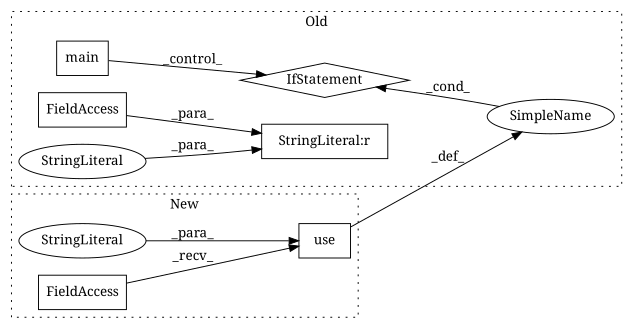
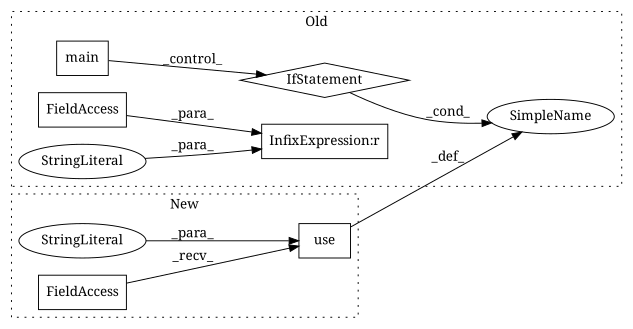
(443, 97) -> (414, 117)
(325, 141) -> (325, 141)
